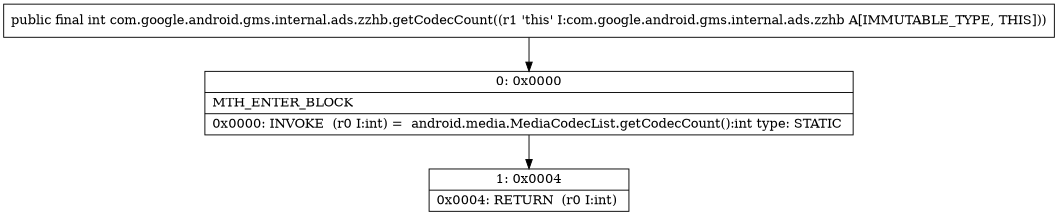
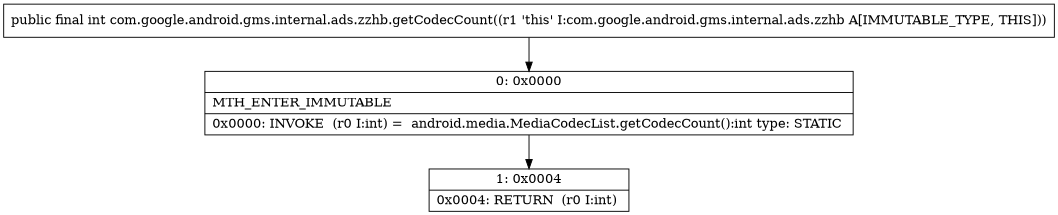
(283, 103) -> (302, 103)
